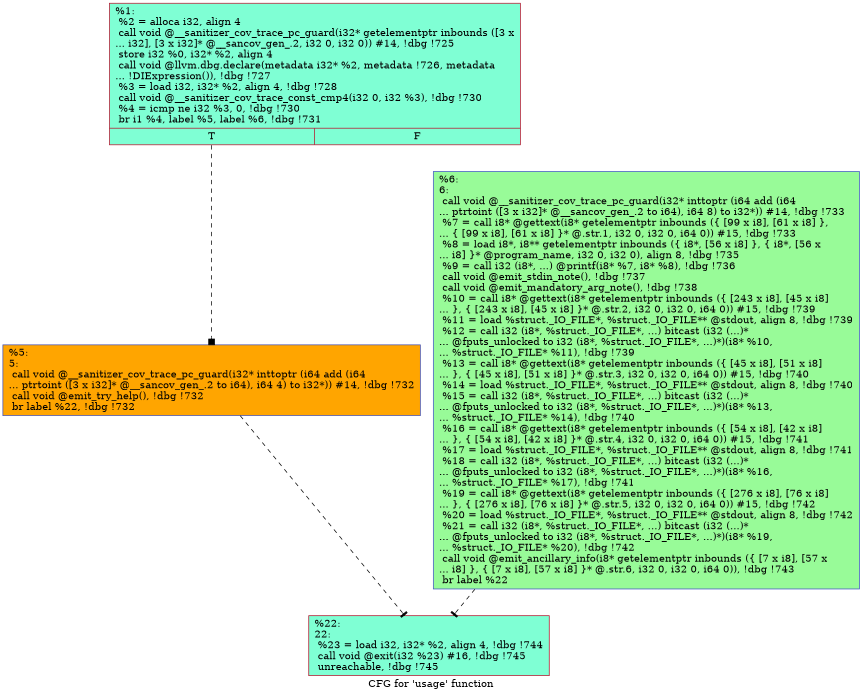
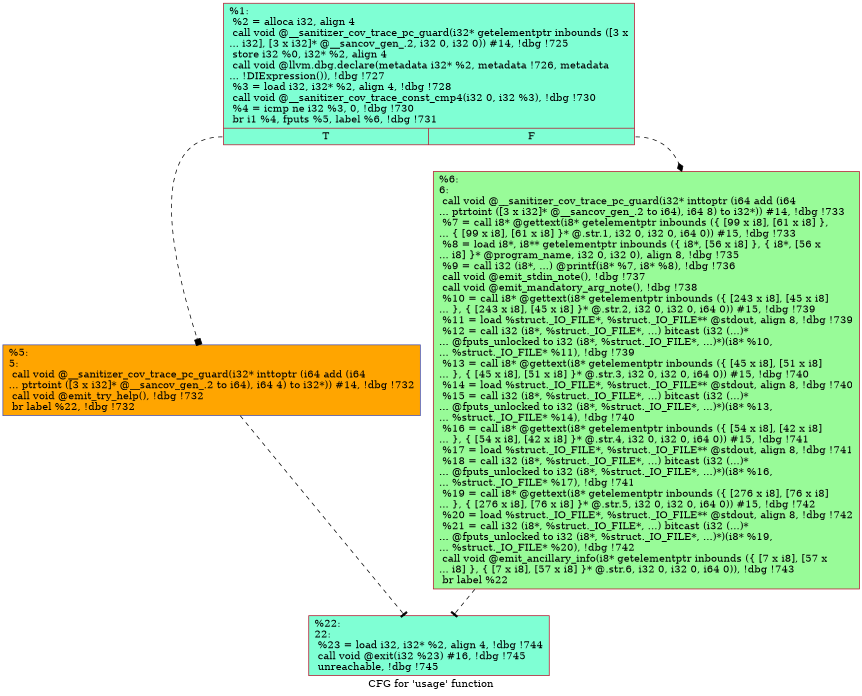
(218, 120) -> (334, 120)
none -> (661, 143)
(646, 380) -> (646, 380)
